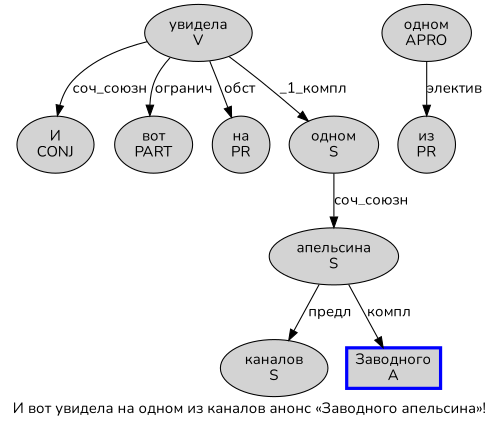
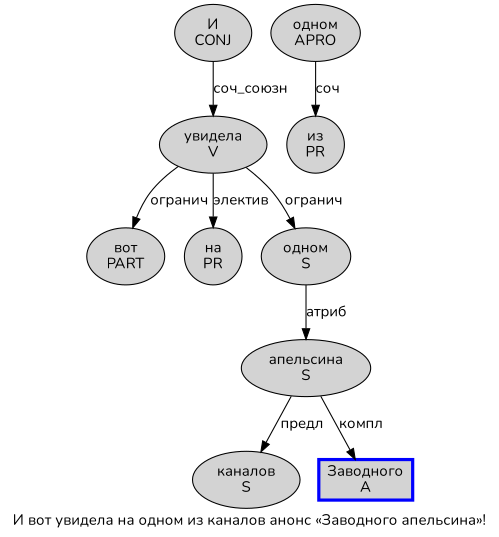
(95, 63) -> (213, 83)
(240, 89) -> (241, 201)
(314, 89) -> (314, 201)
(454, 89) -> (328, 89)
(371, 201) -> (327, 312)
